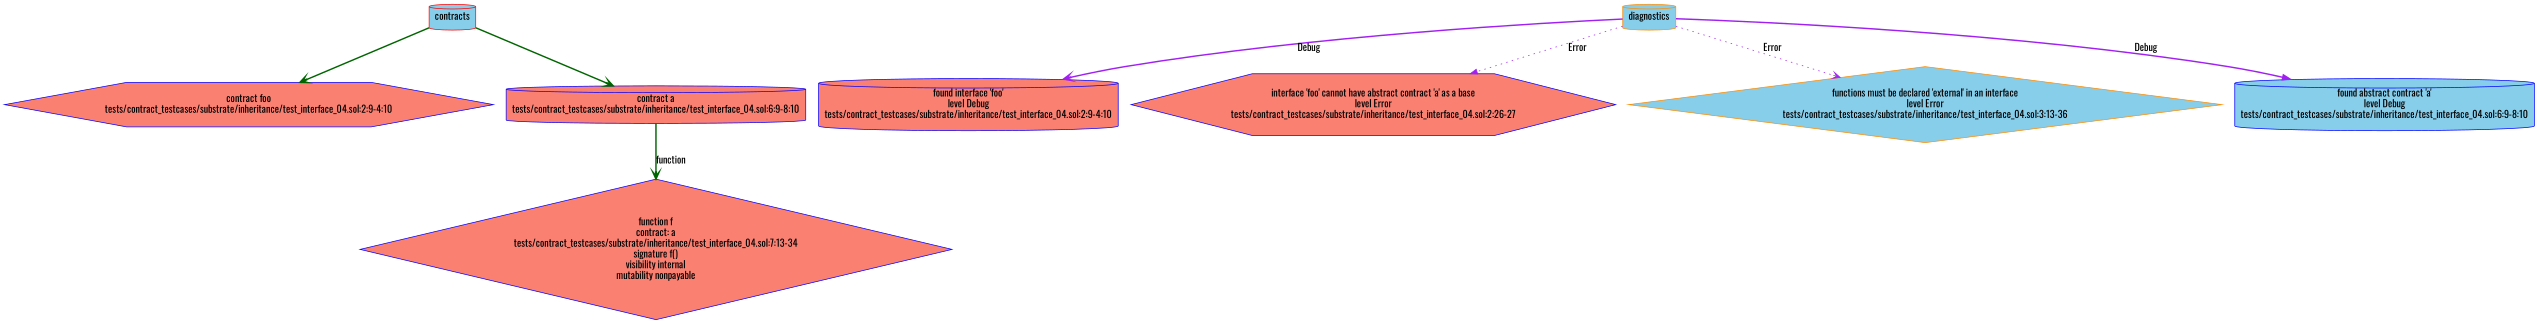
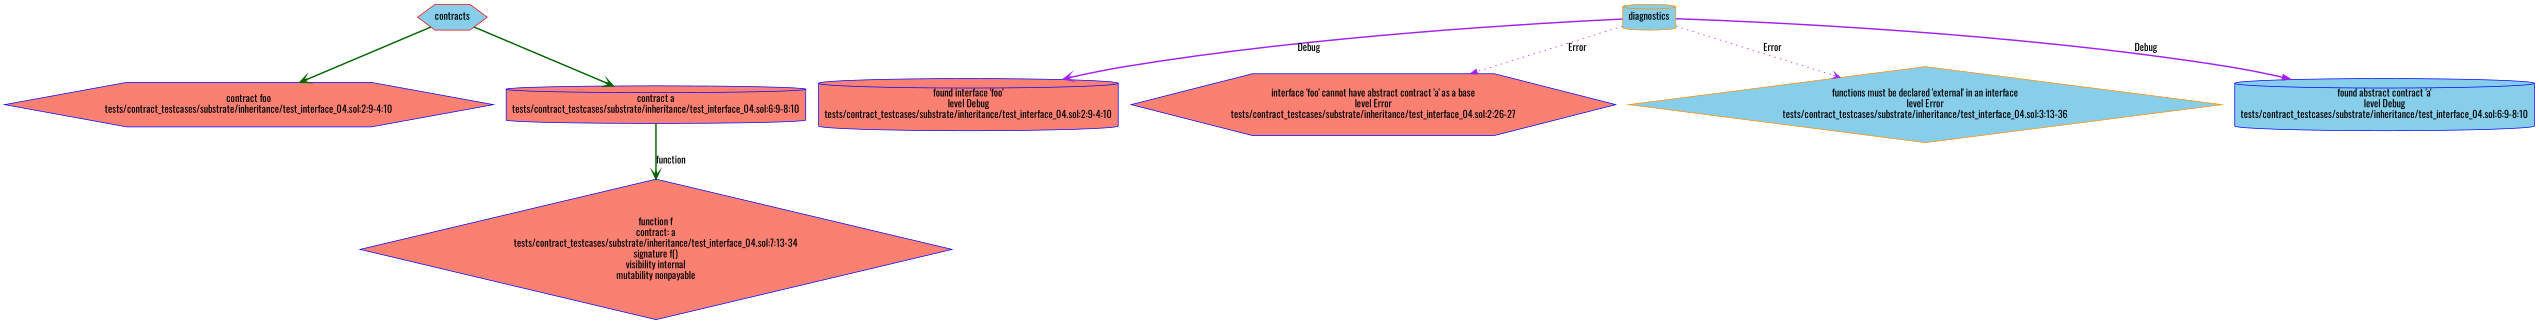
(452, 17) -> (452, 17)
